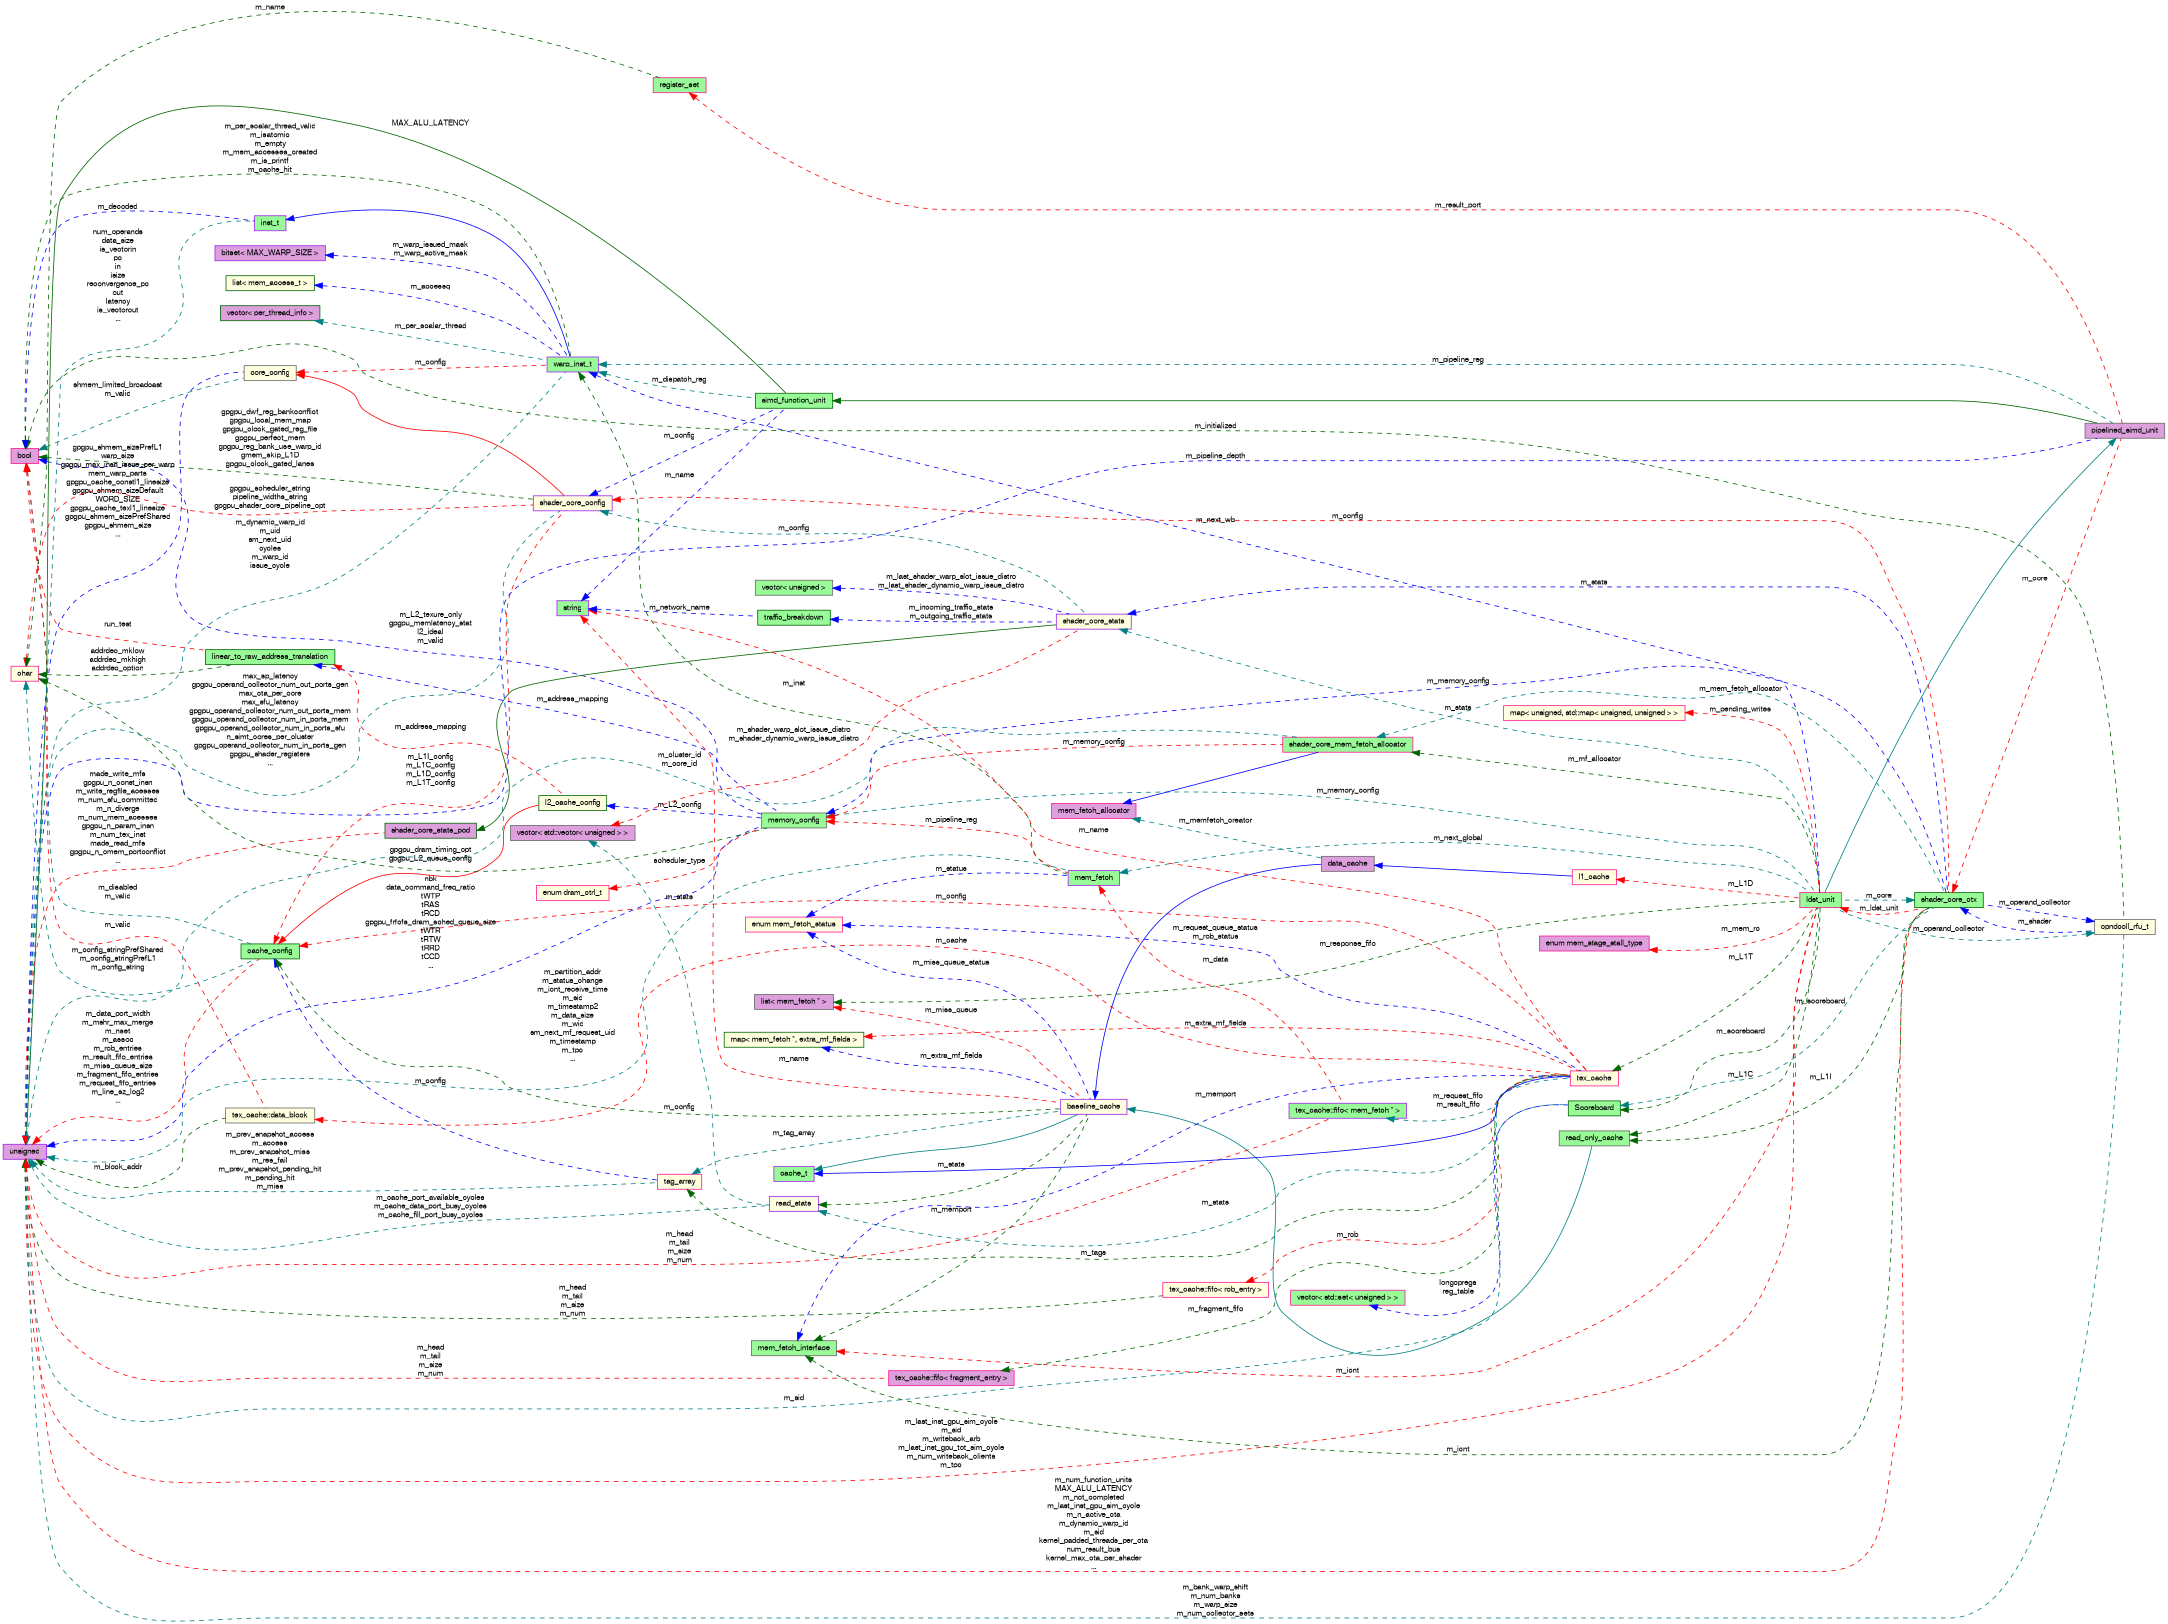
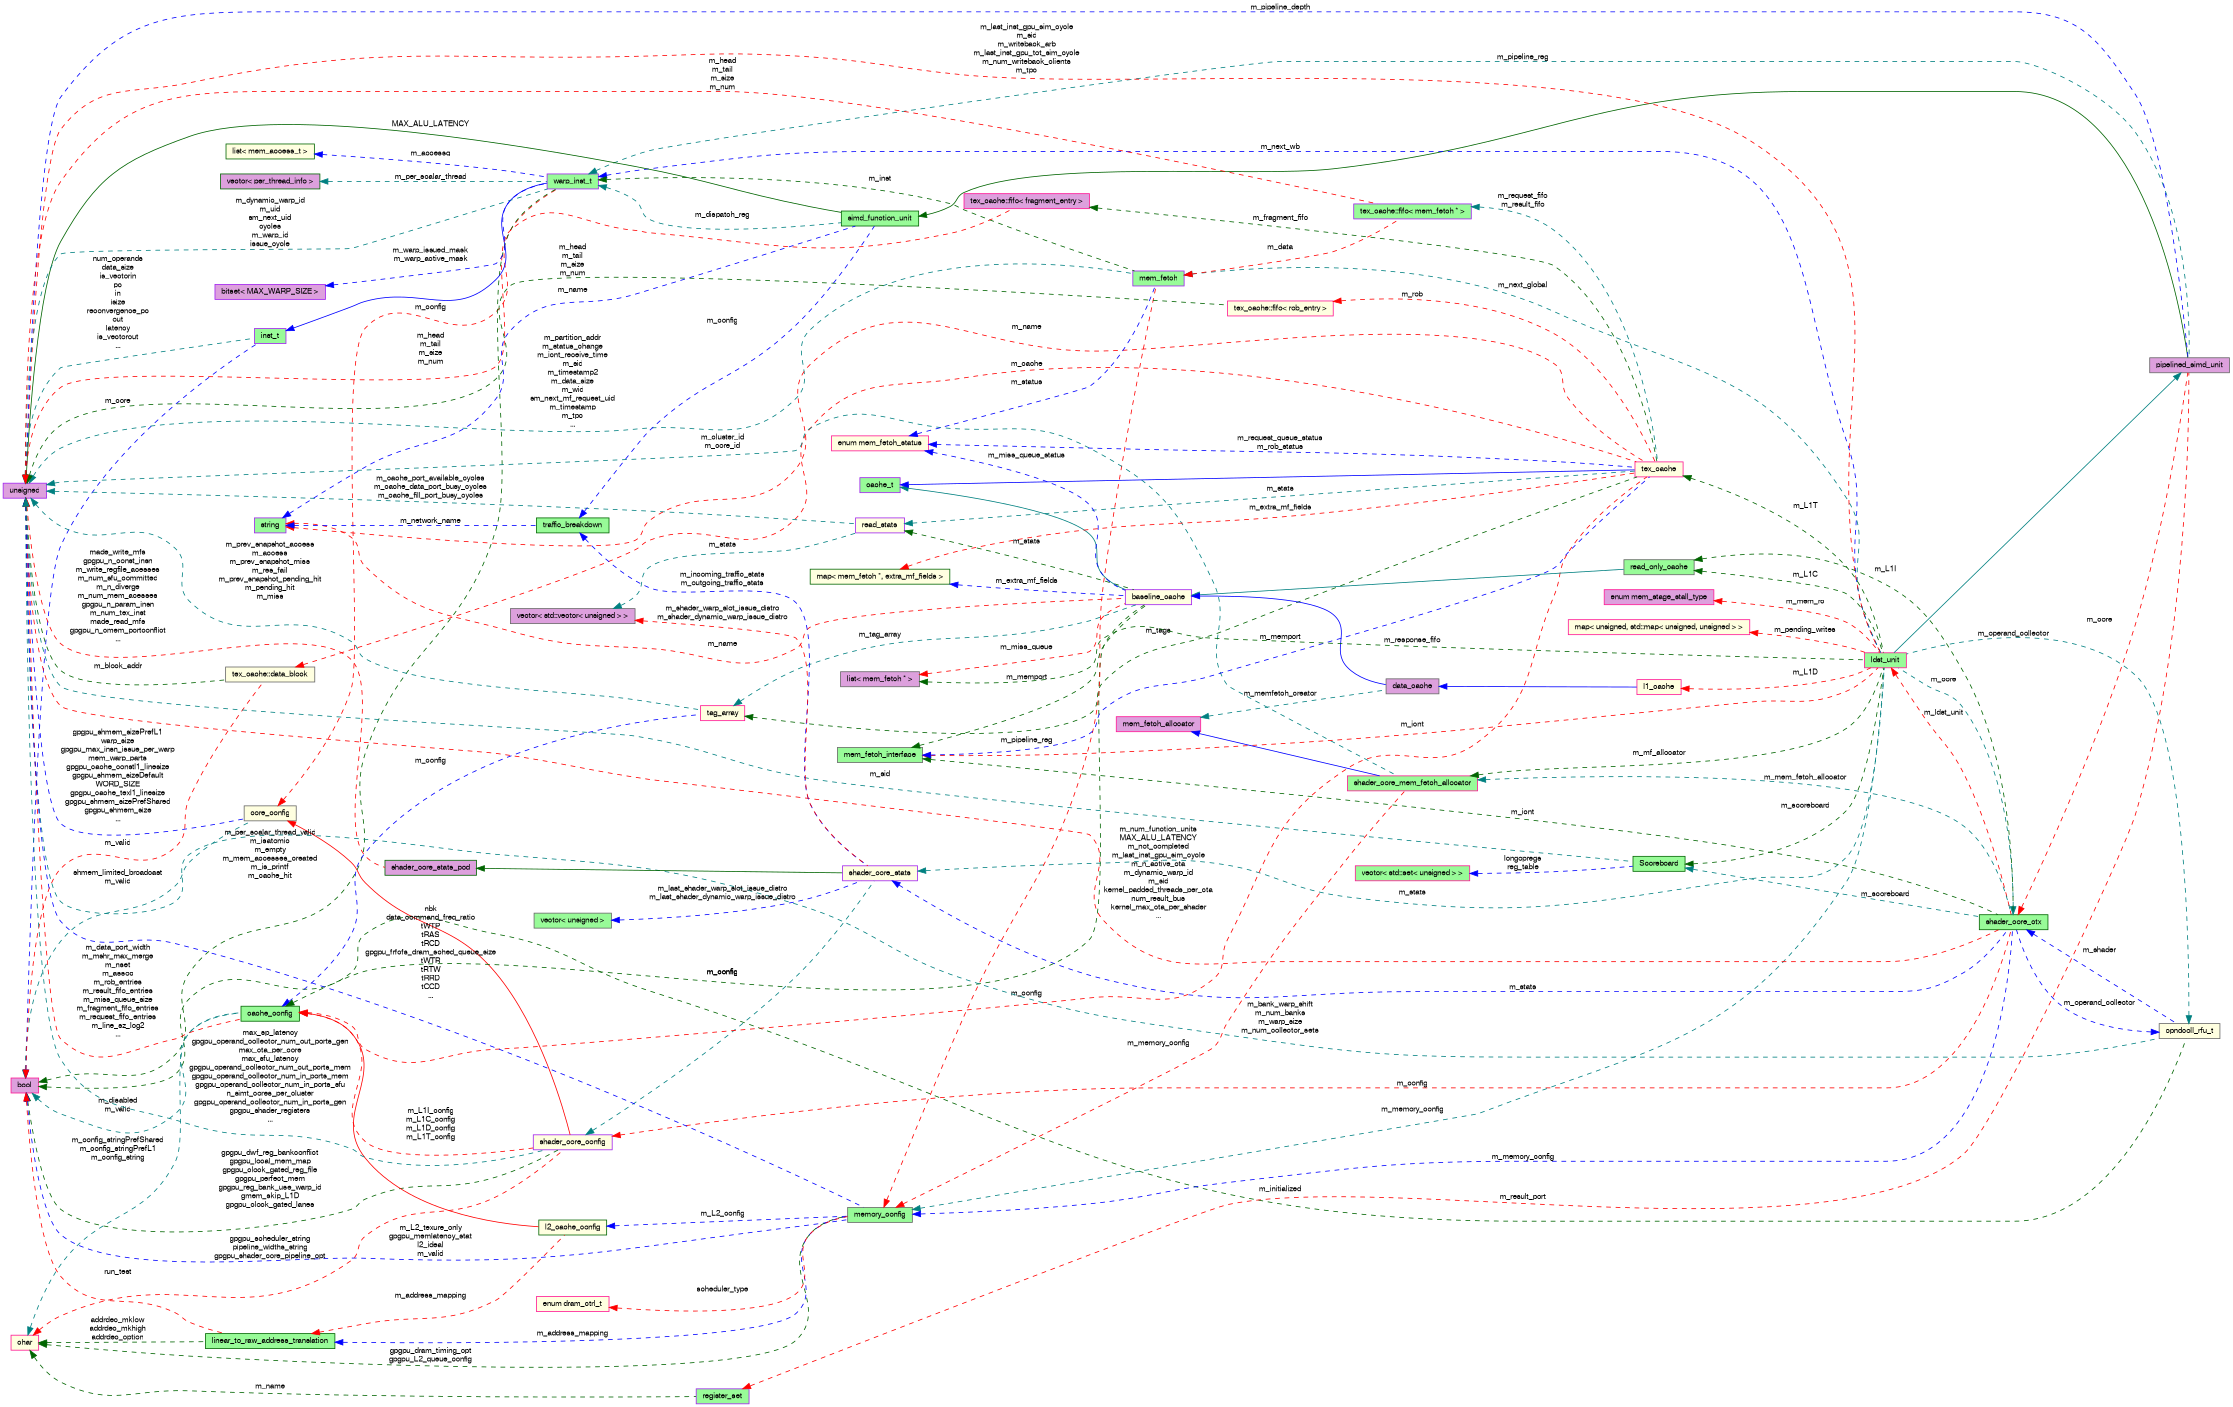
(680, 85) -> (723, 1396)
(118, 207) -> (118, 401)
(687, 450) -> (733, 372)
